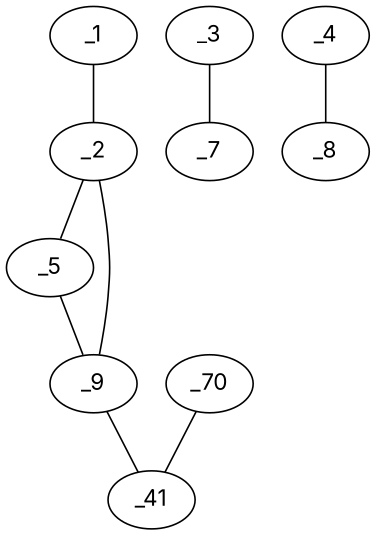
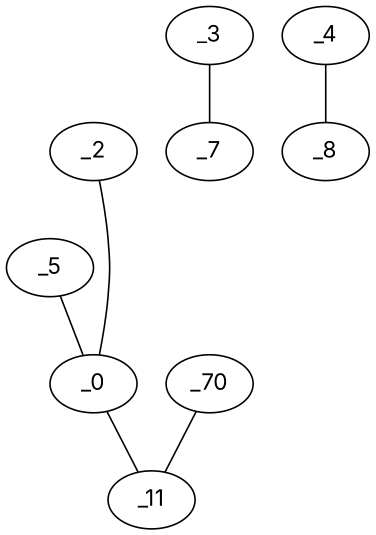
(94, 35) -> none
(72, 209) -> none
(94, 384) -> (94, 384)
(152, 500) -> (152, 500)
